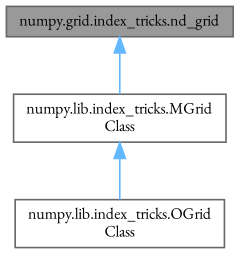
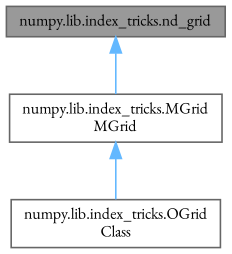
(120, 22) -> (116, 22)
(120, 118) -> (116, 118)
